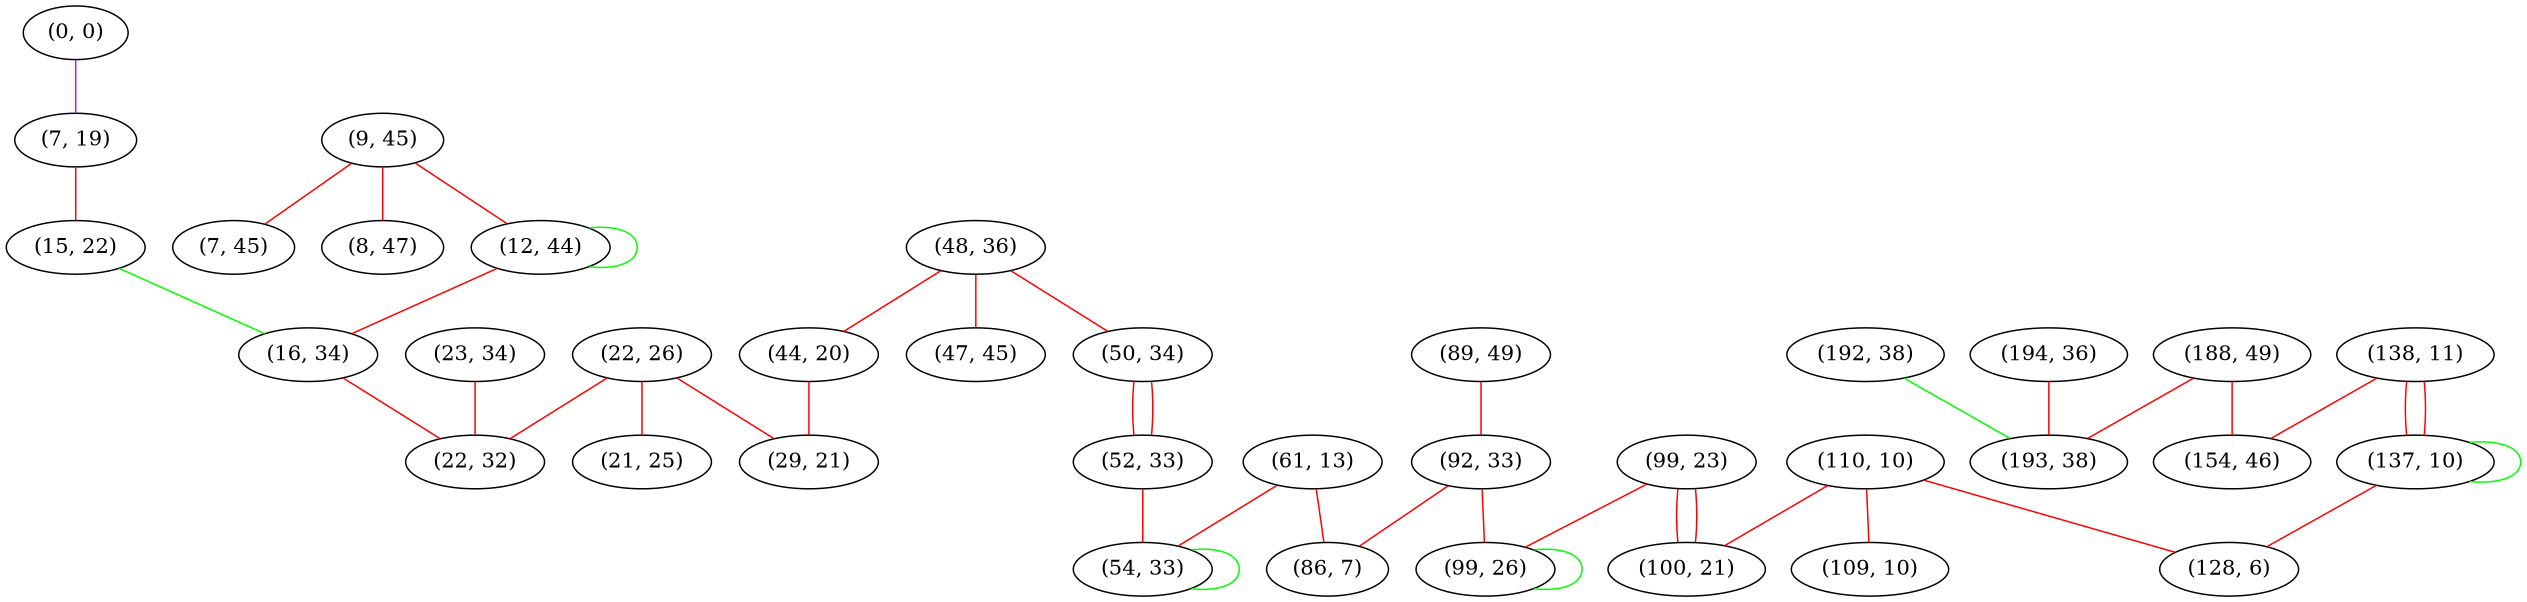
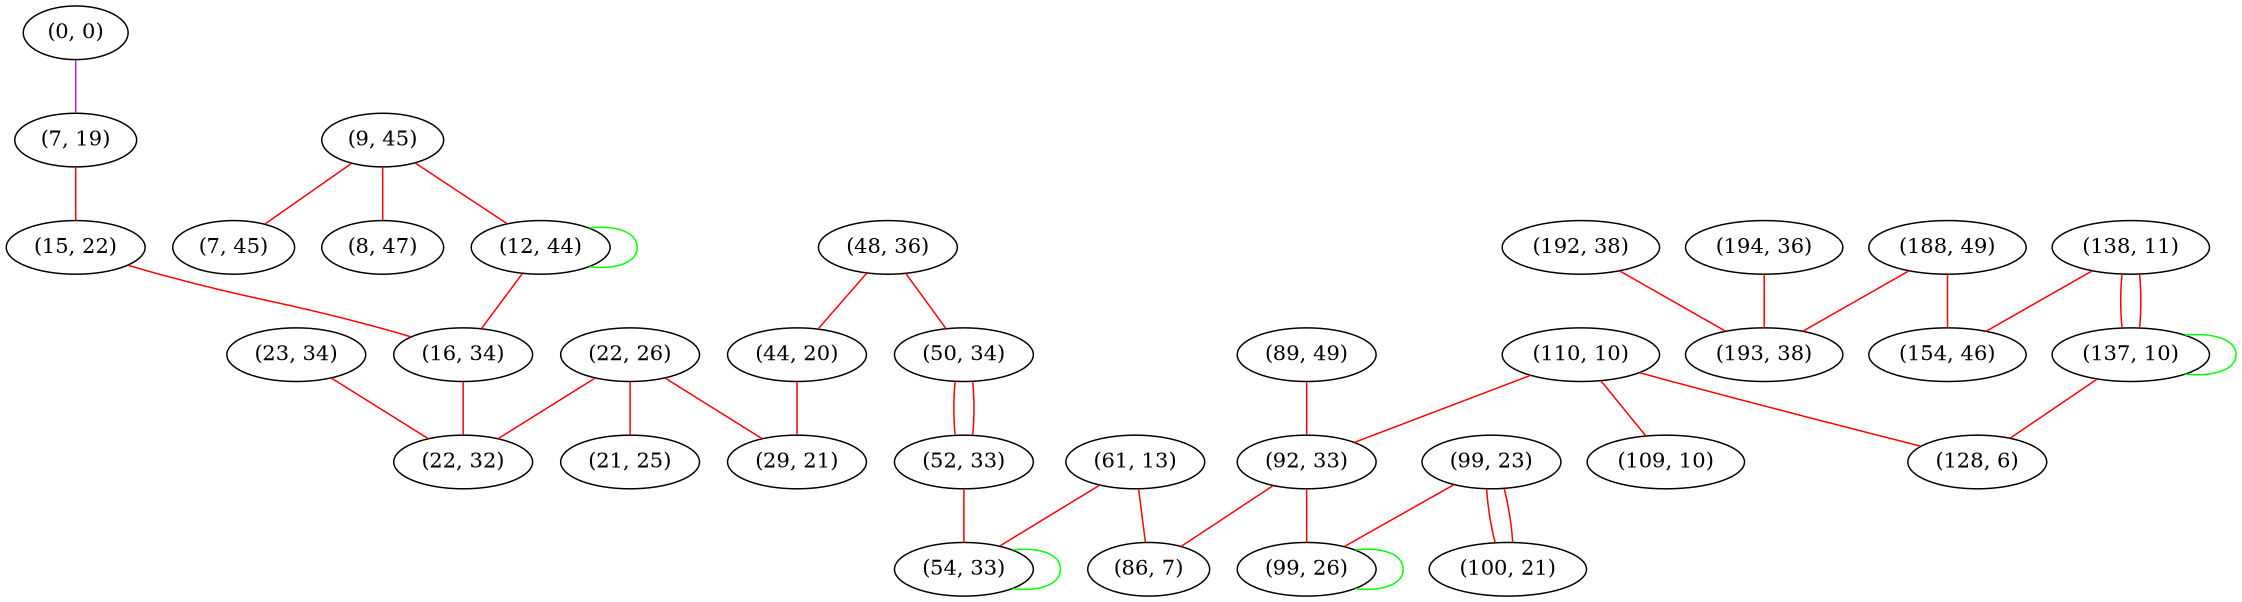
(192, 301) -> (269, 301)
(976, 355) -> none
(1957, 408) -> (1673, 301)
(1776, 516) -> (1442, 409)
